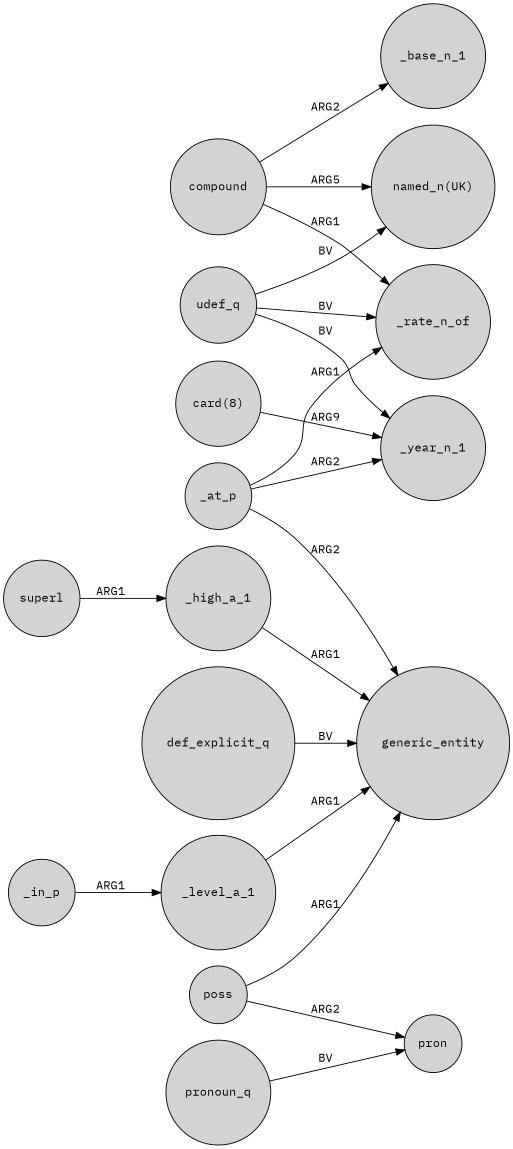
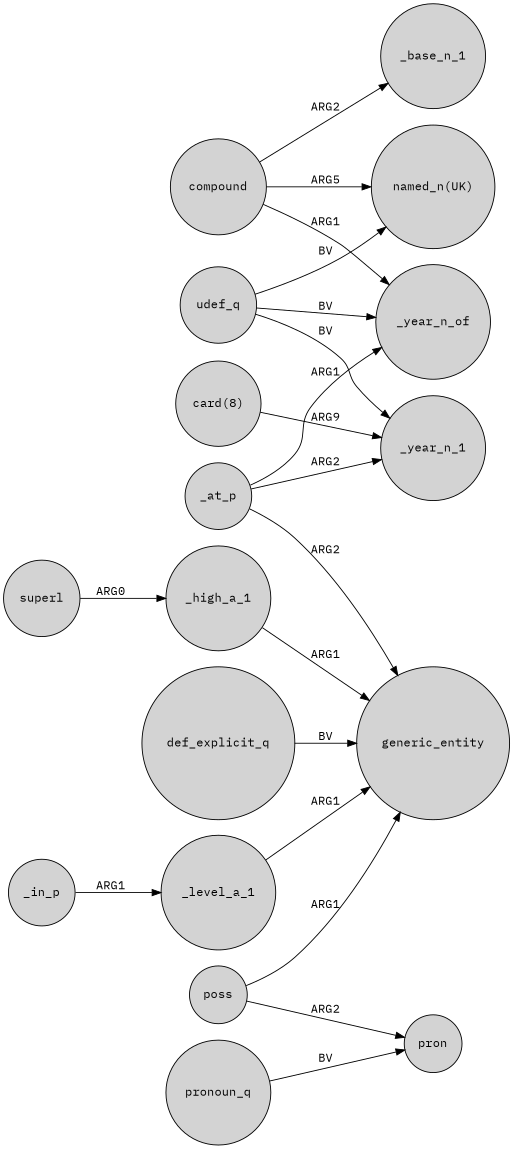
(433, 322) -> (433, 322)
(111, 592) -> (111, 592)
